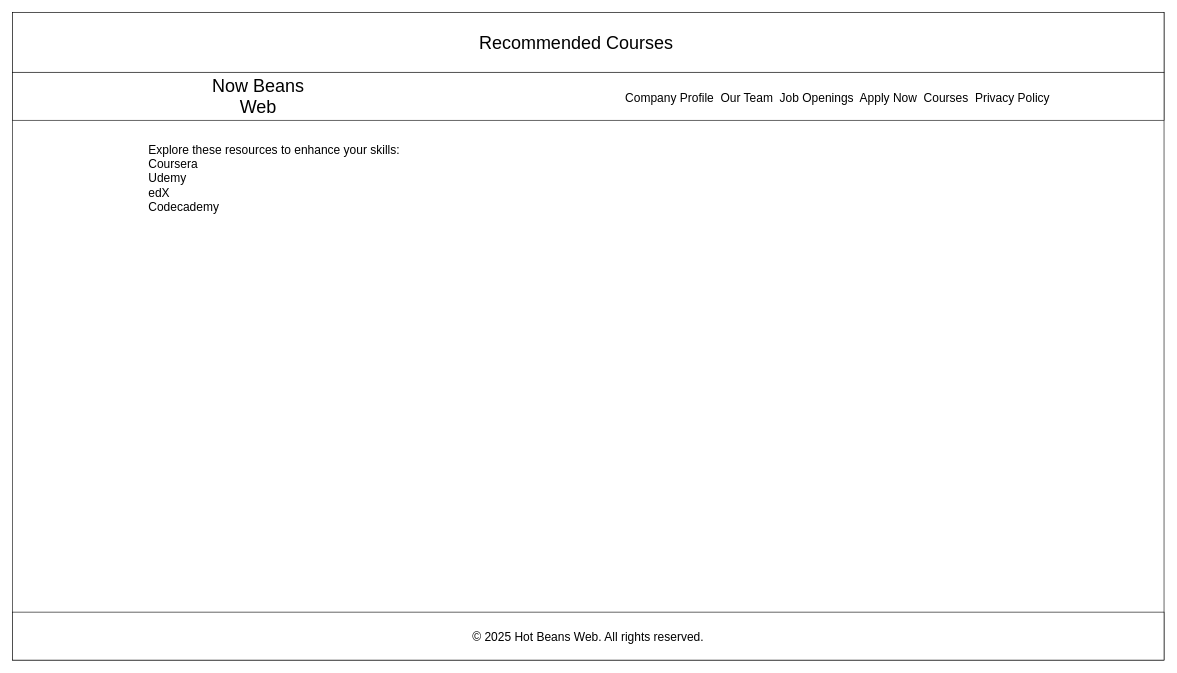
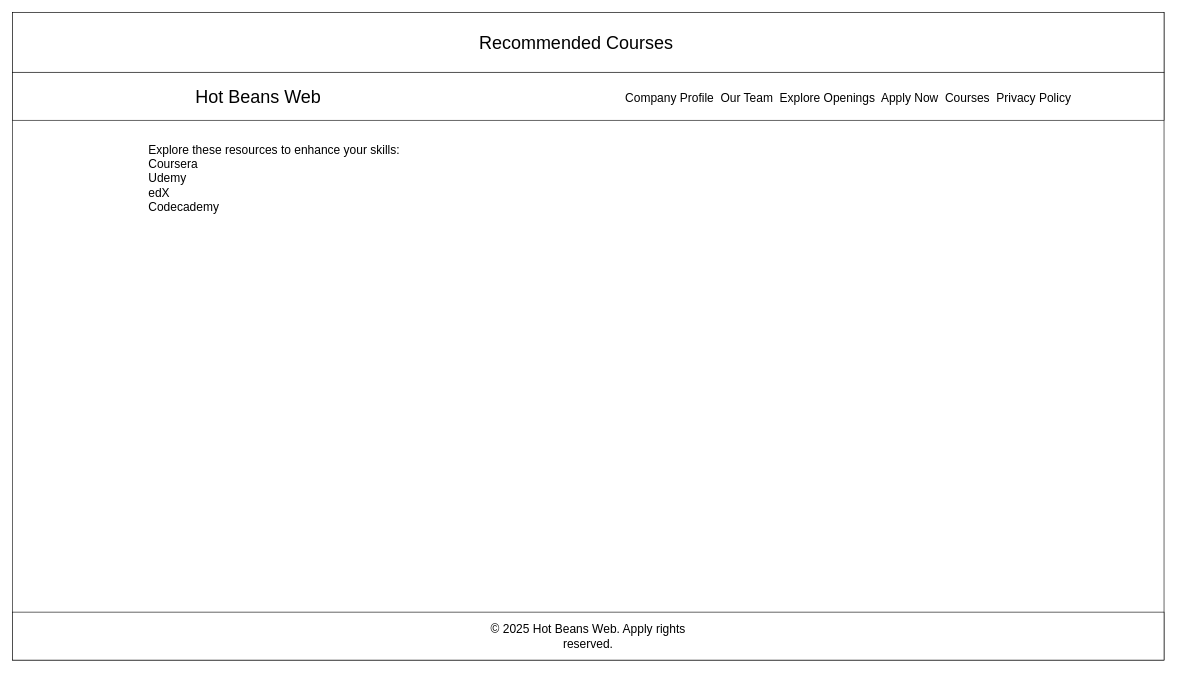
(258, 96) -> (258, 96)
(895, 96) -> (895, 96)
(588, 636) -> (588, 636)
